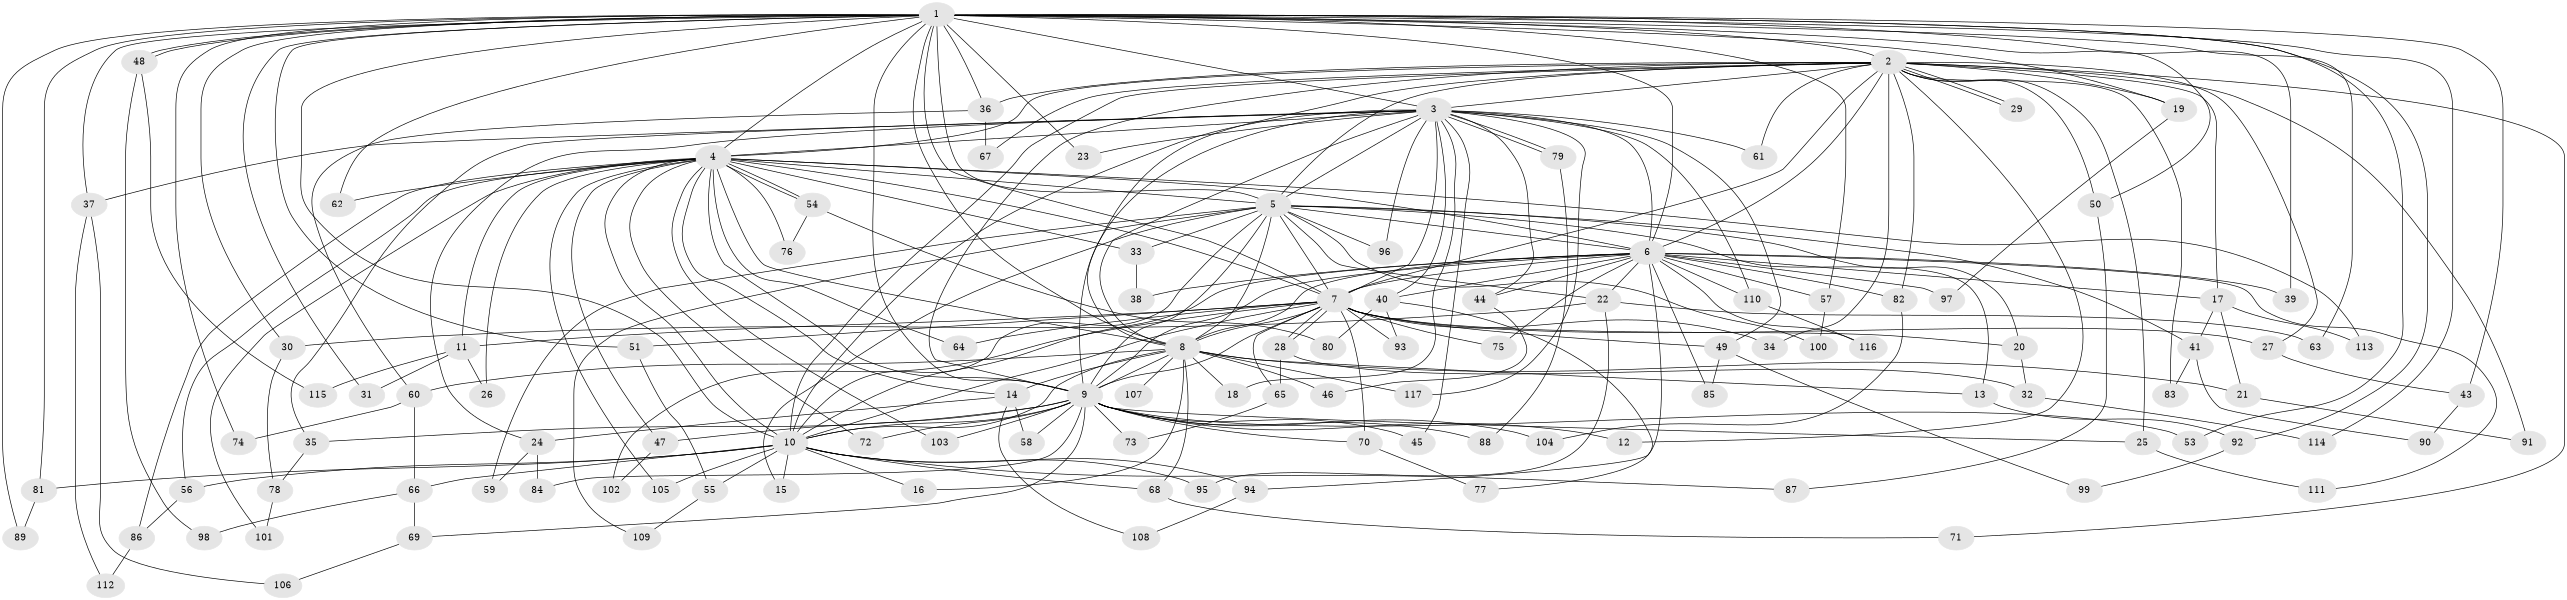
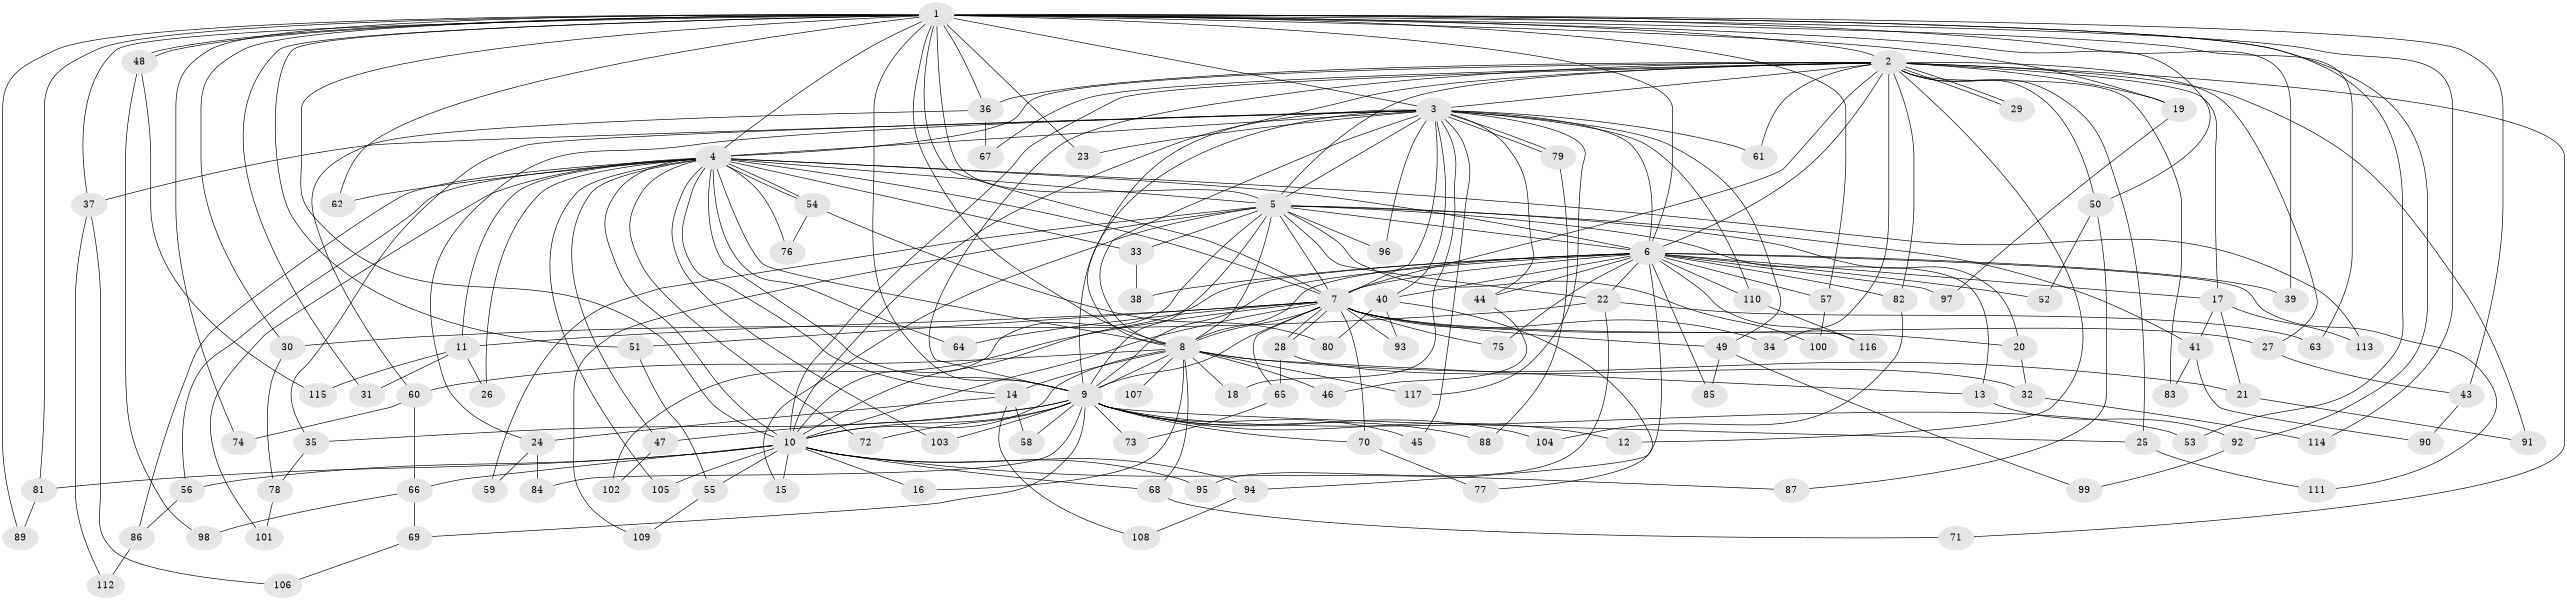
none -> (2045, 300)
